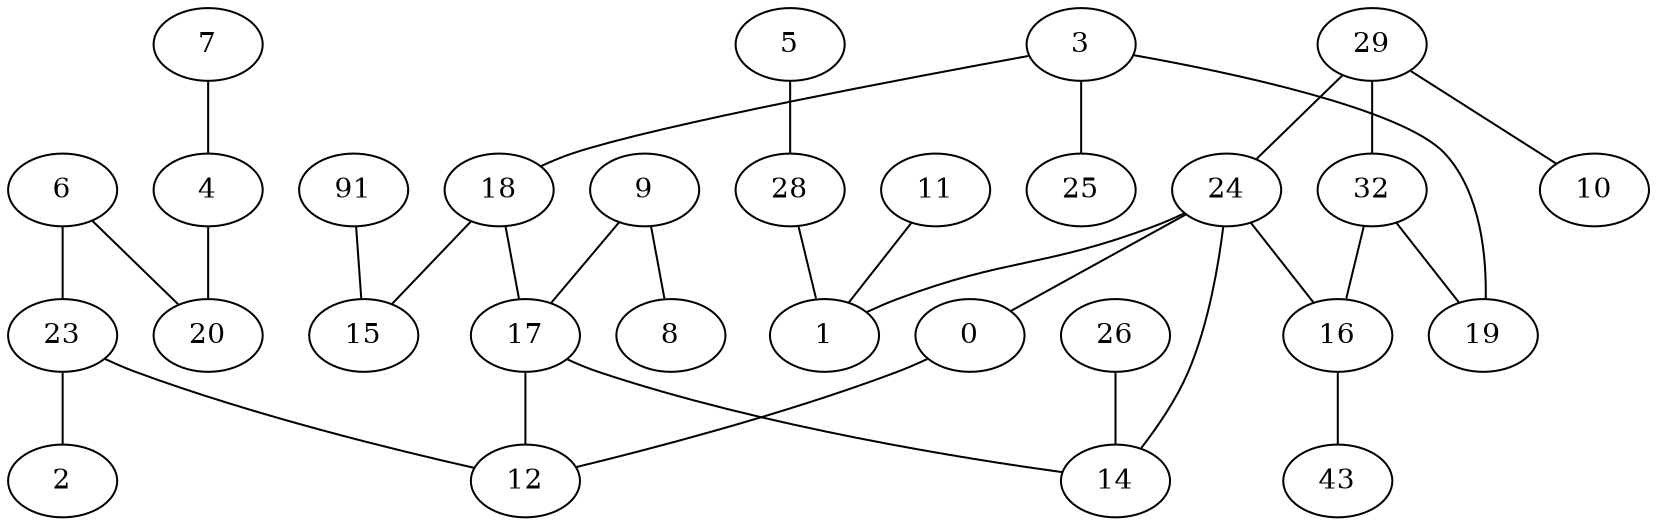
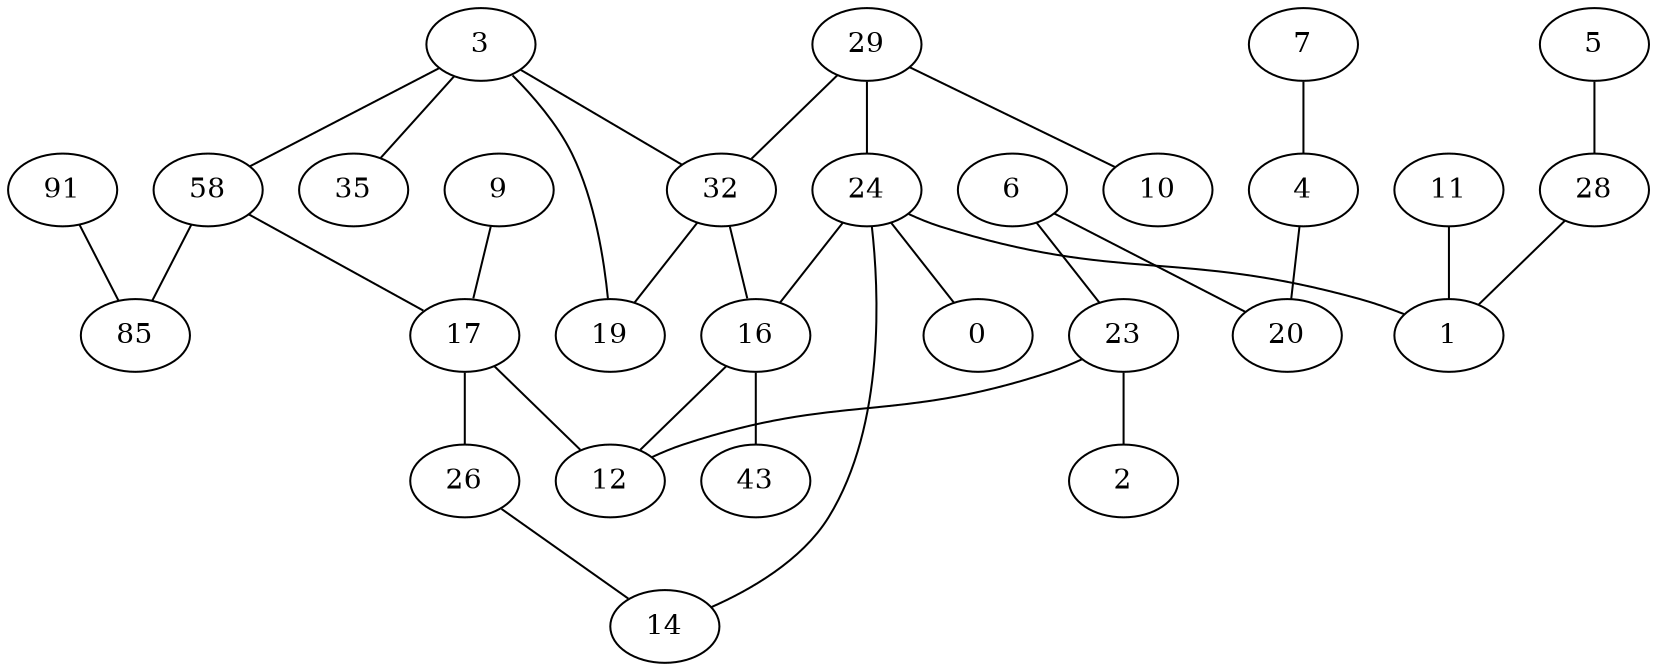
none -> (601, 117)
(499, 190) -> (208, 190)
(1081, 190) -> (354, 190)
(364, 335) -> (135, 335)
(671, 335) -> none
(736, 425) -> (683, 408)
(812, 428) -> (465, 408)
